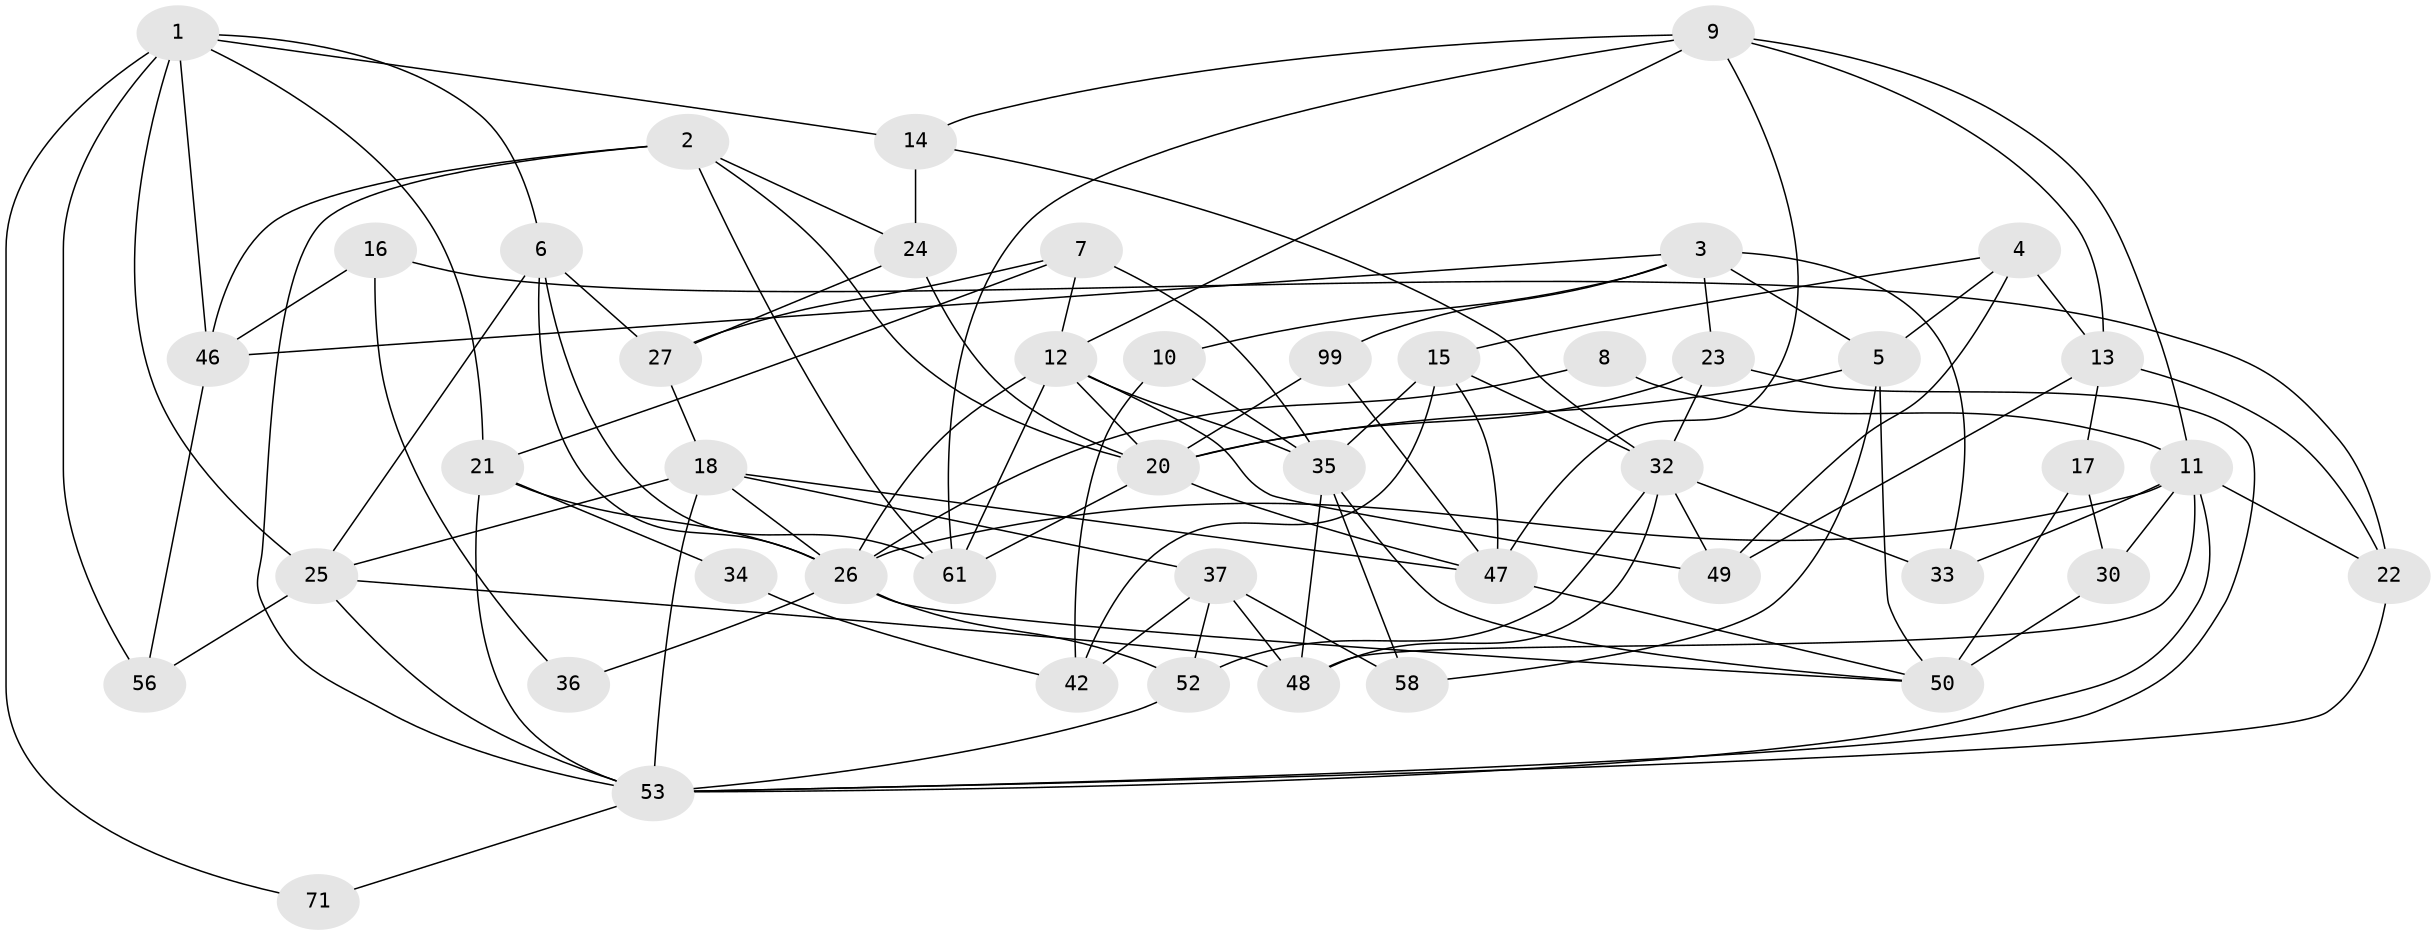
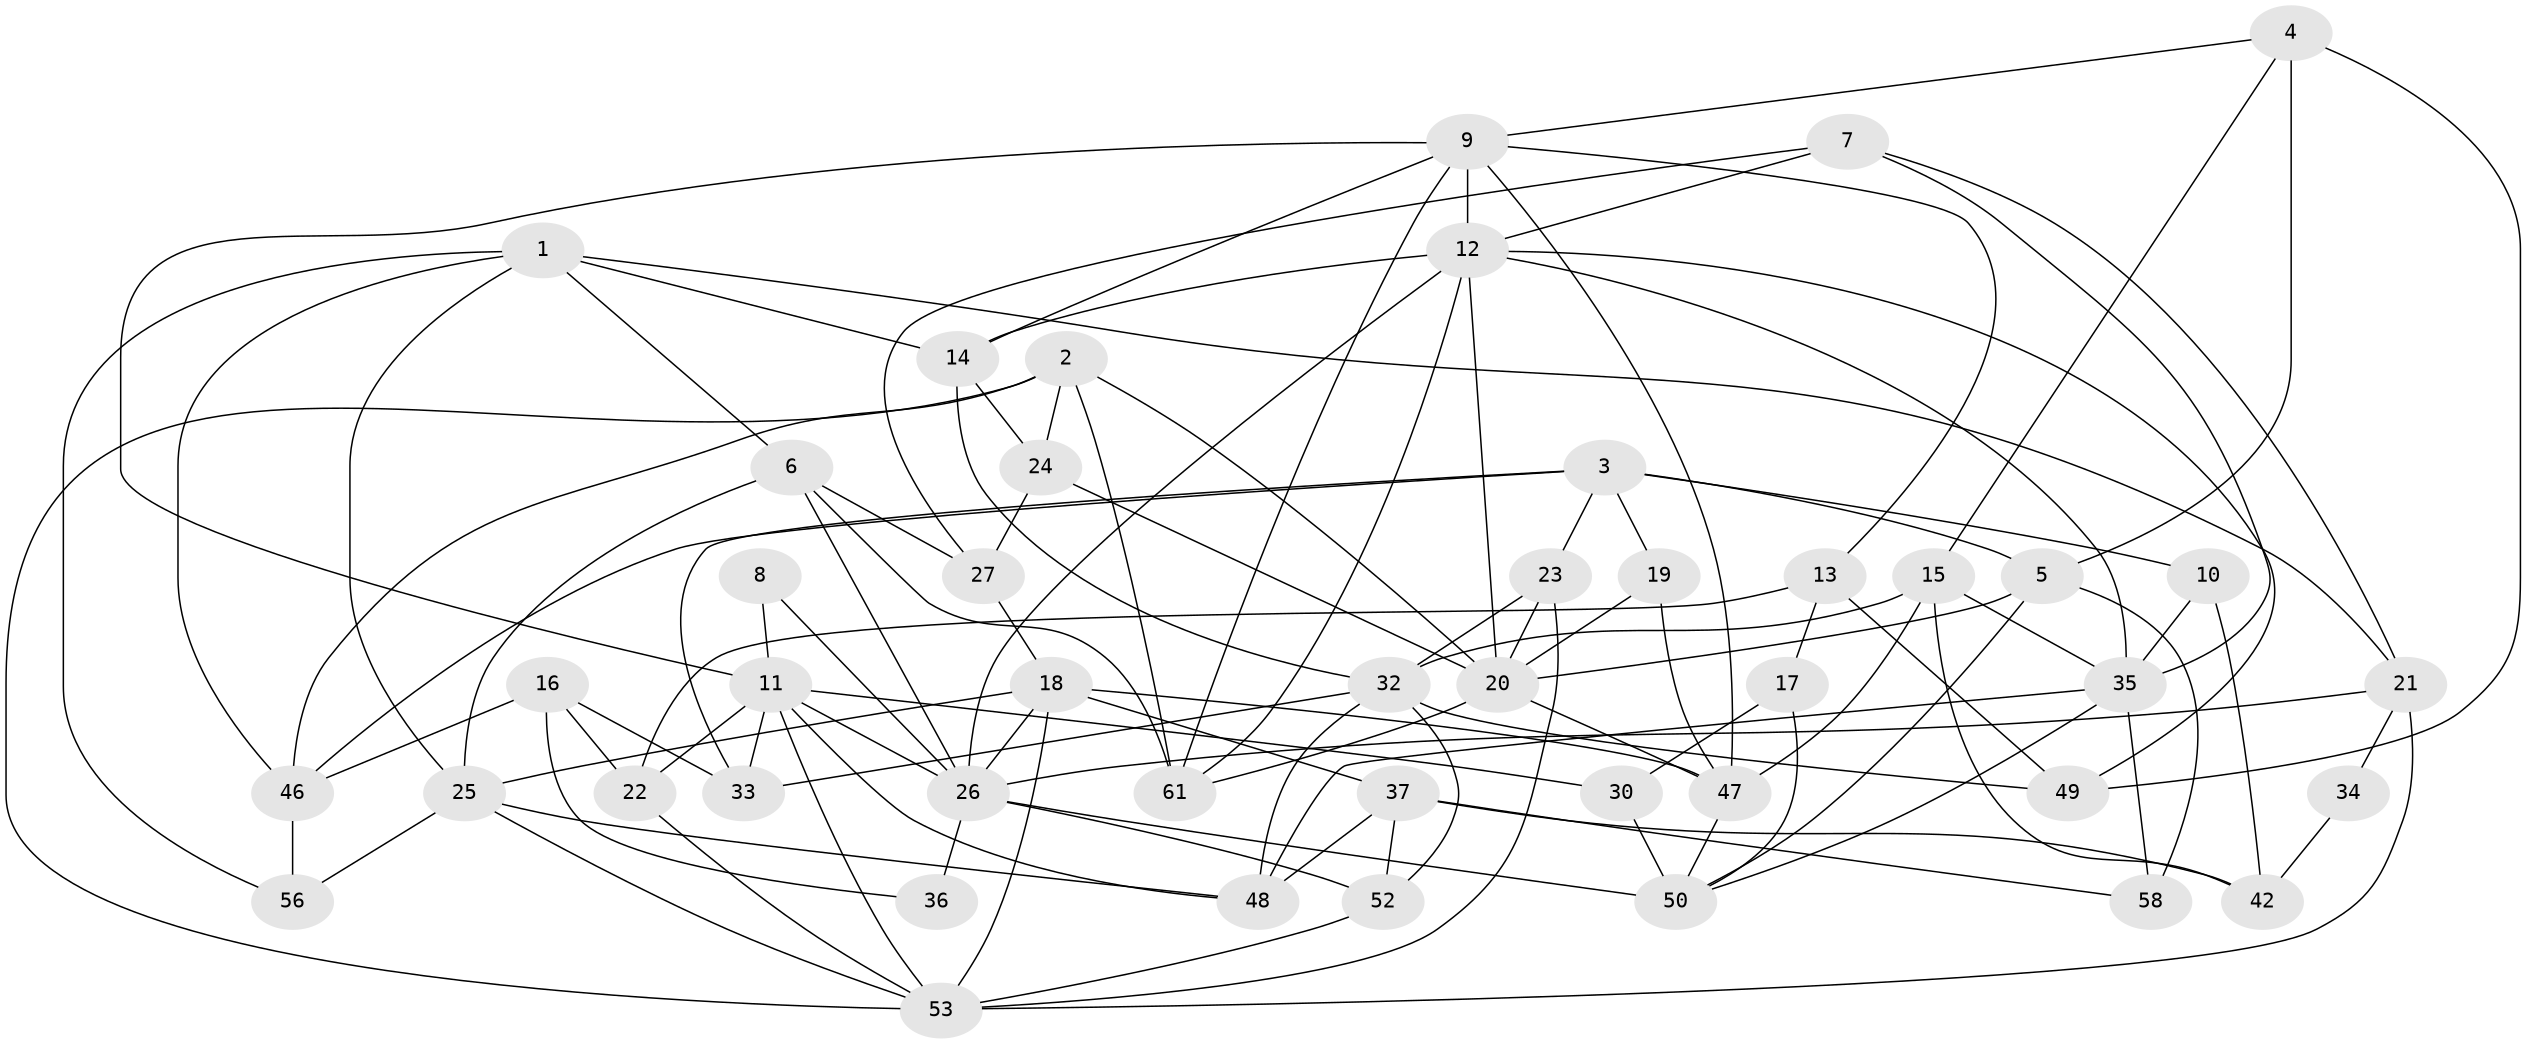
none -> (1205, 286)
(2060, 303) -> (1879, 87)
(1330, 359) -> (1659, 576)
none -> (642, 737)
(318, 902) -> none
